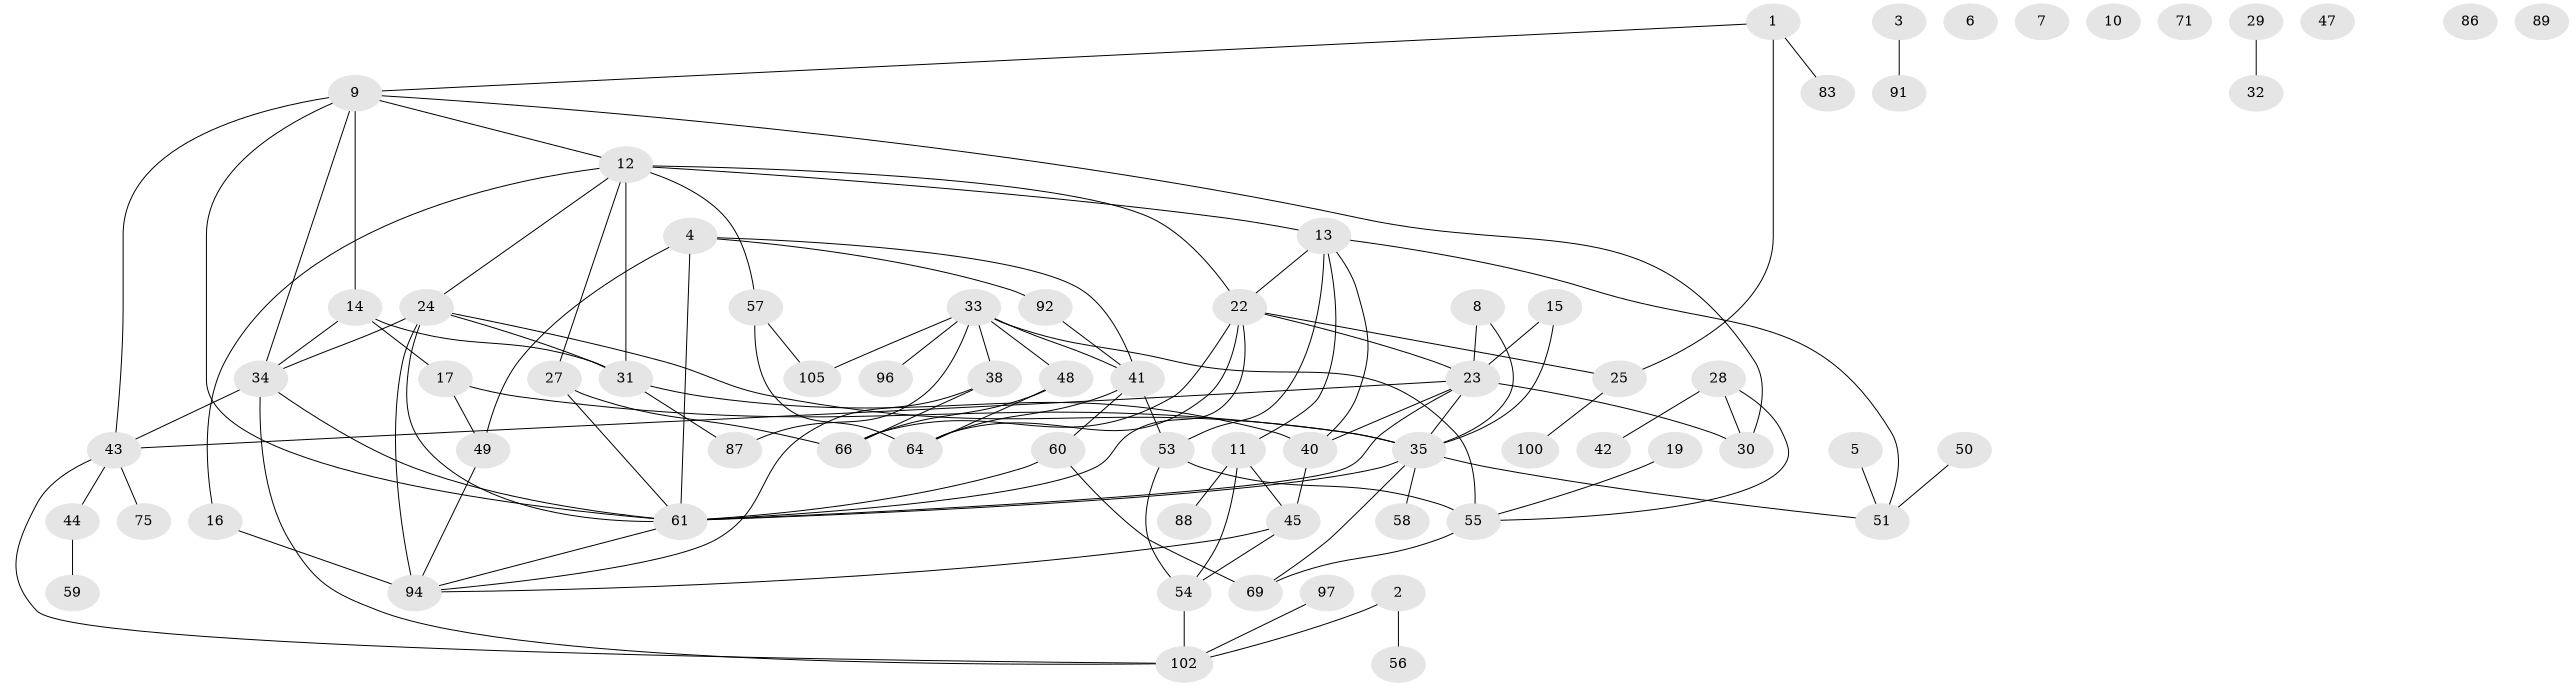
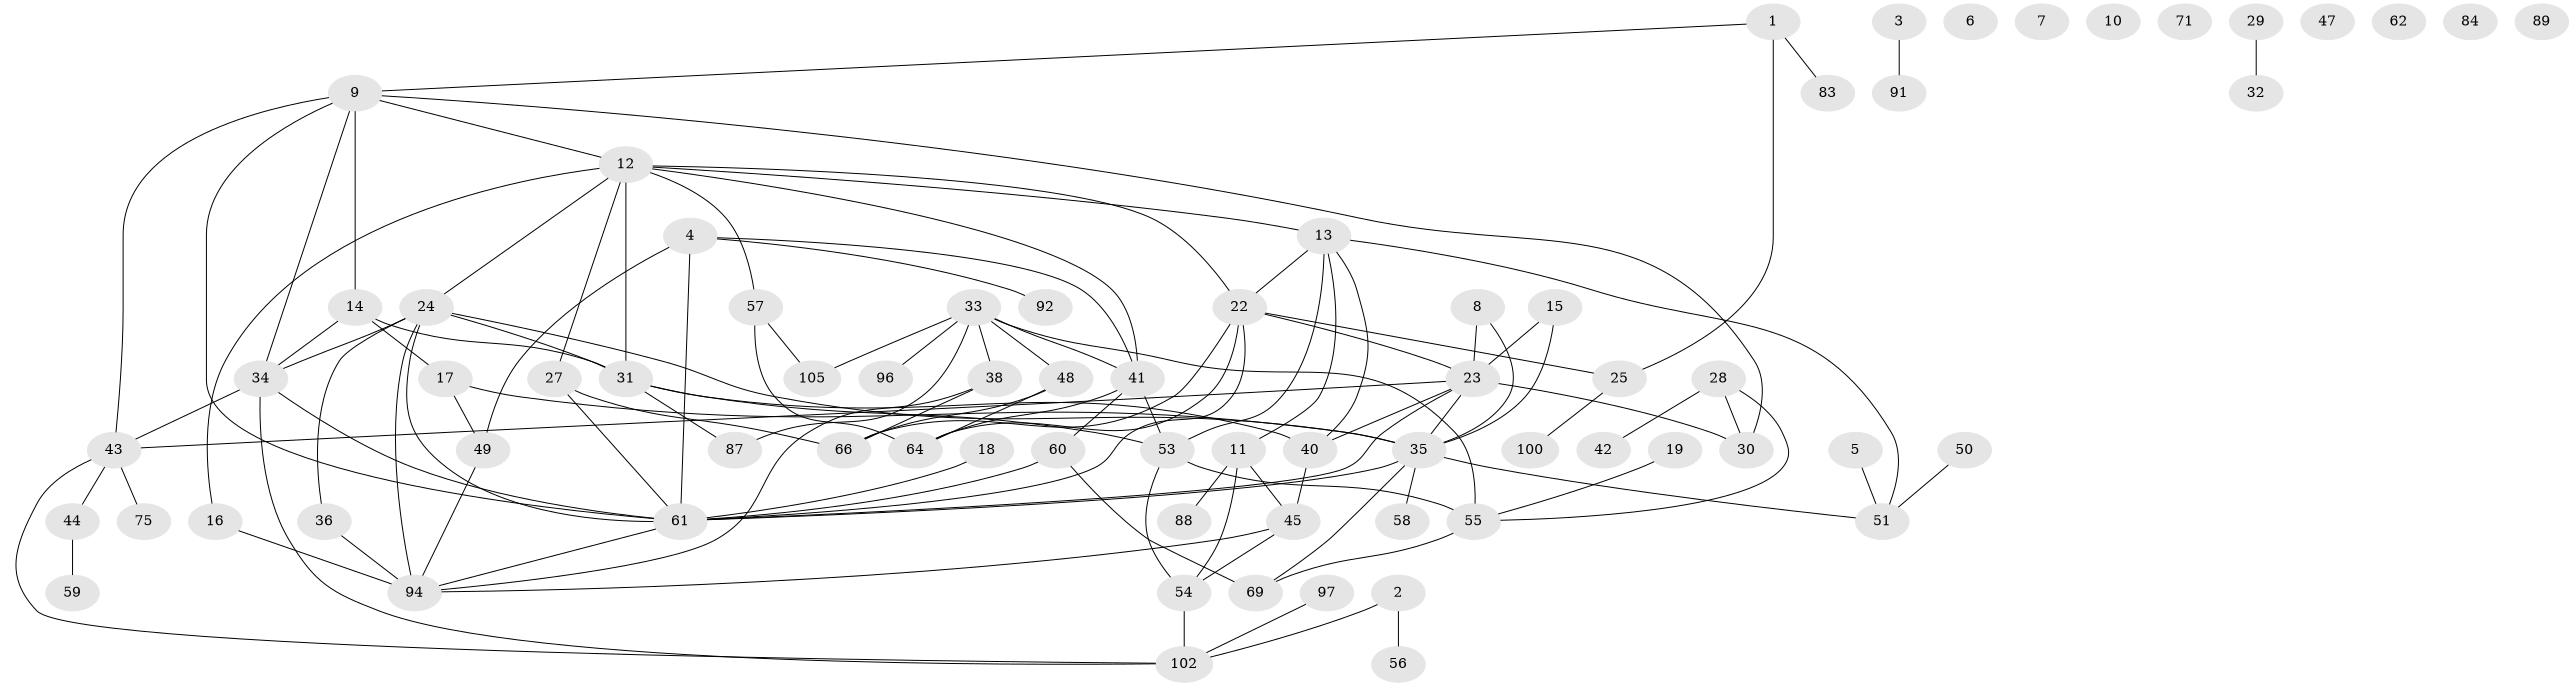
none -> (2399, 22)
(2470, 22) -> (2470, 22)
(1084, 338) -> (926, 217)
none -> (897, 414)
none -> (987, 450)
none -> (324, 522)
